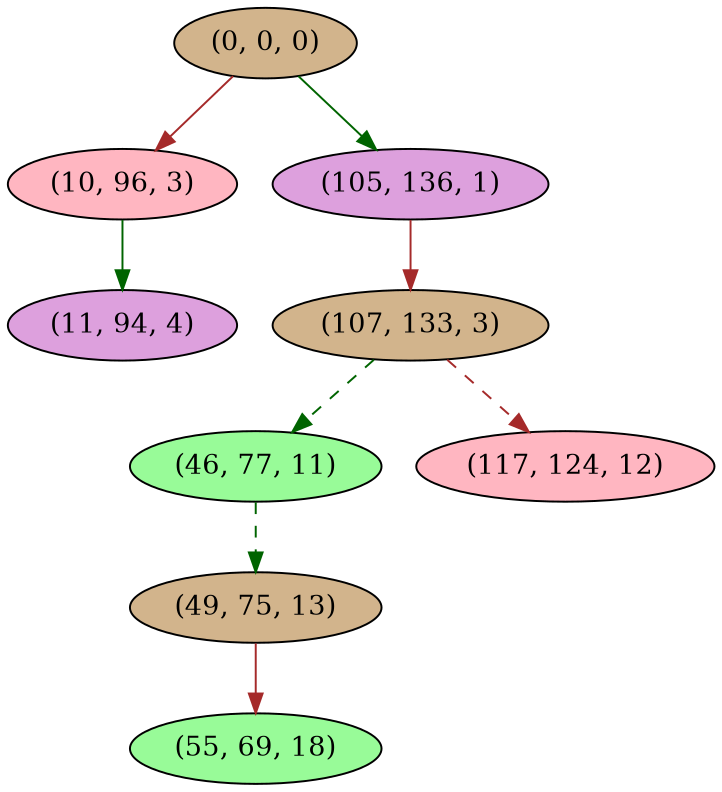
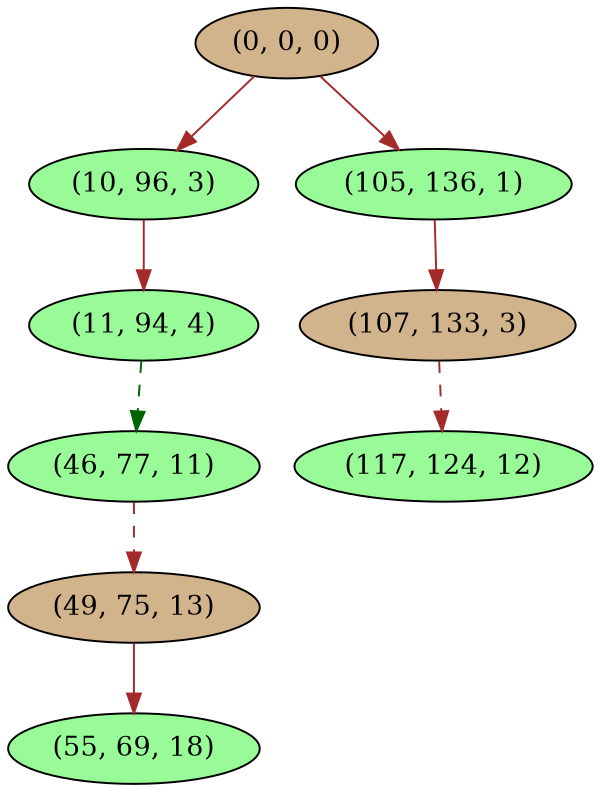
(330, 106) -> (352, 106)
(122, 184) -> (144, 184)
(411, 184) -> (434, 184)
(122, 245) -> (144, 245)
(122, 325) -> (144, 325)
(341, 389) -> (140, 386)
(565, 466) -> (444, 466)
(256, 527) -> (134, 527)
